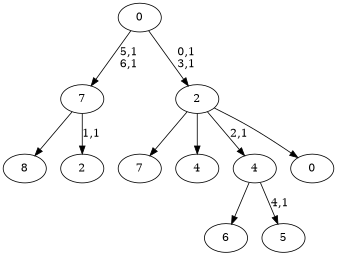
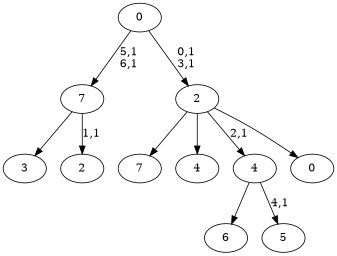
(25, 169) -> (25, 169)
